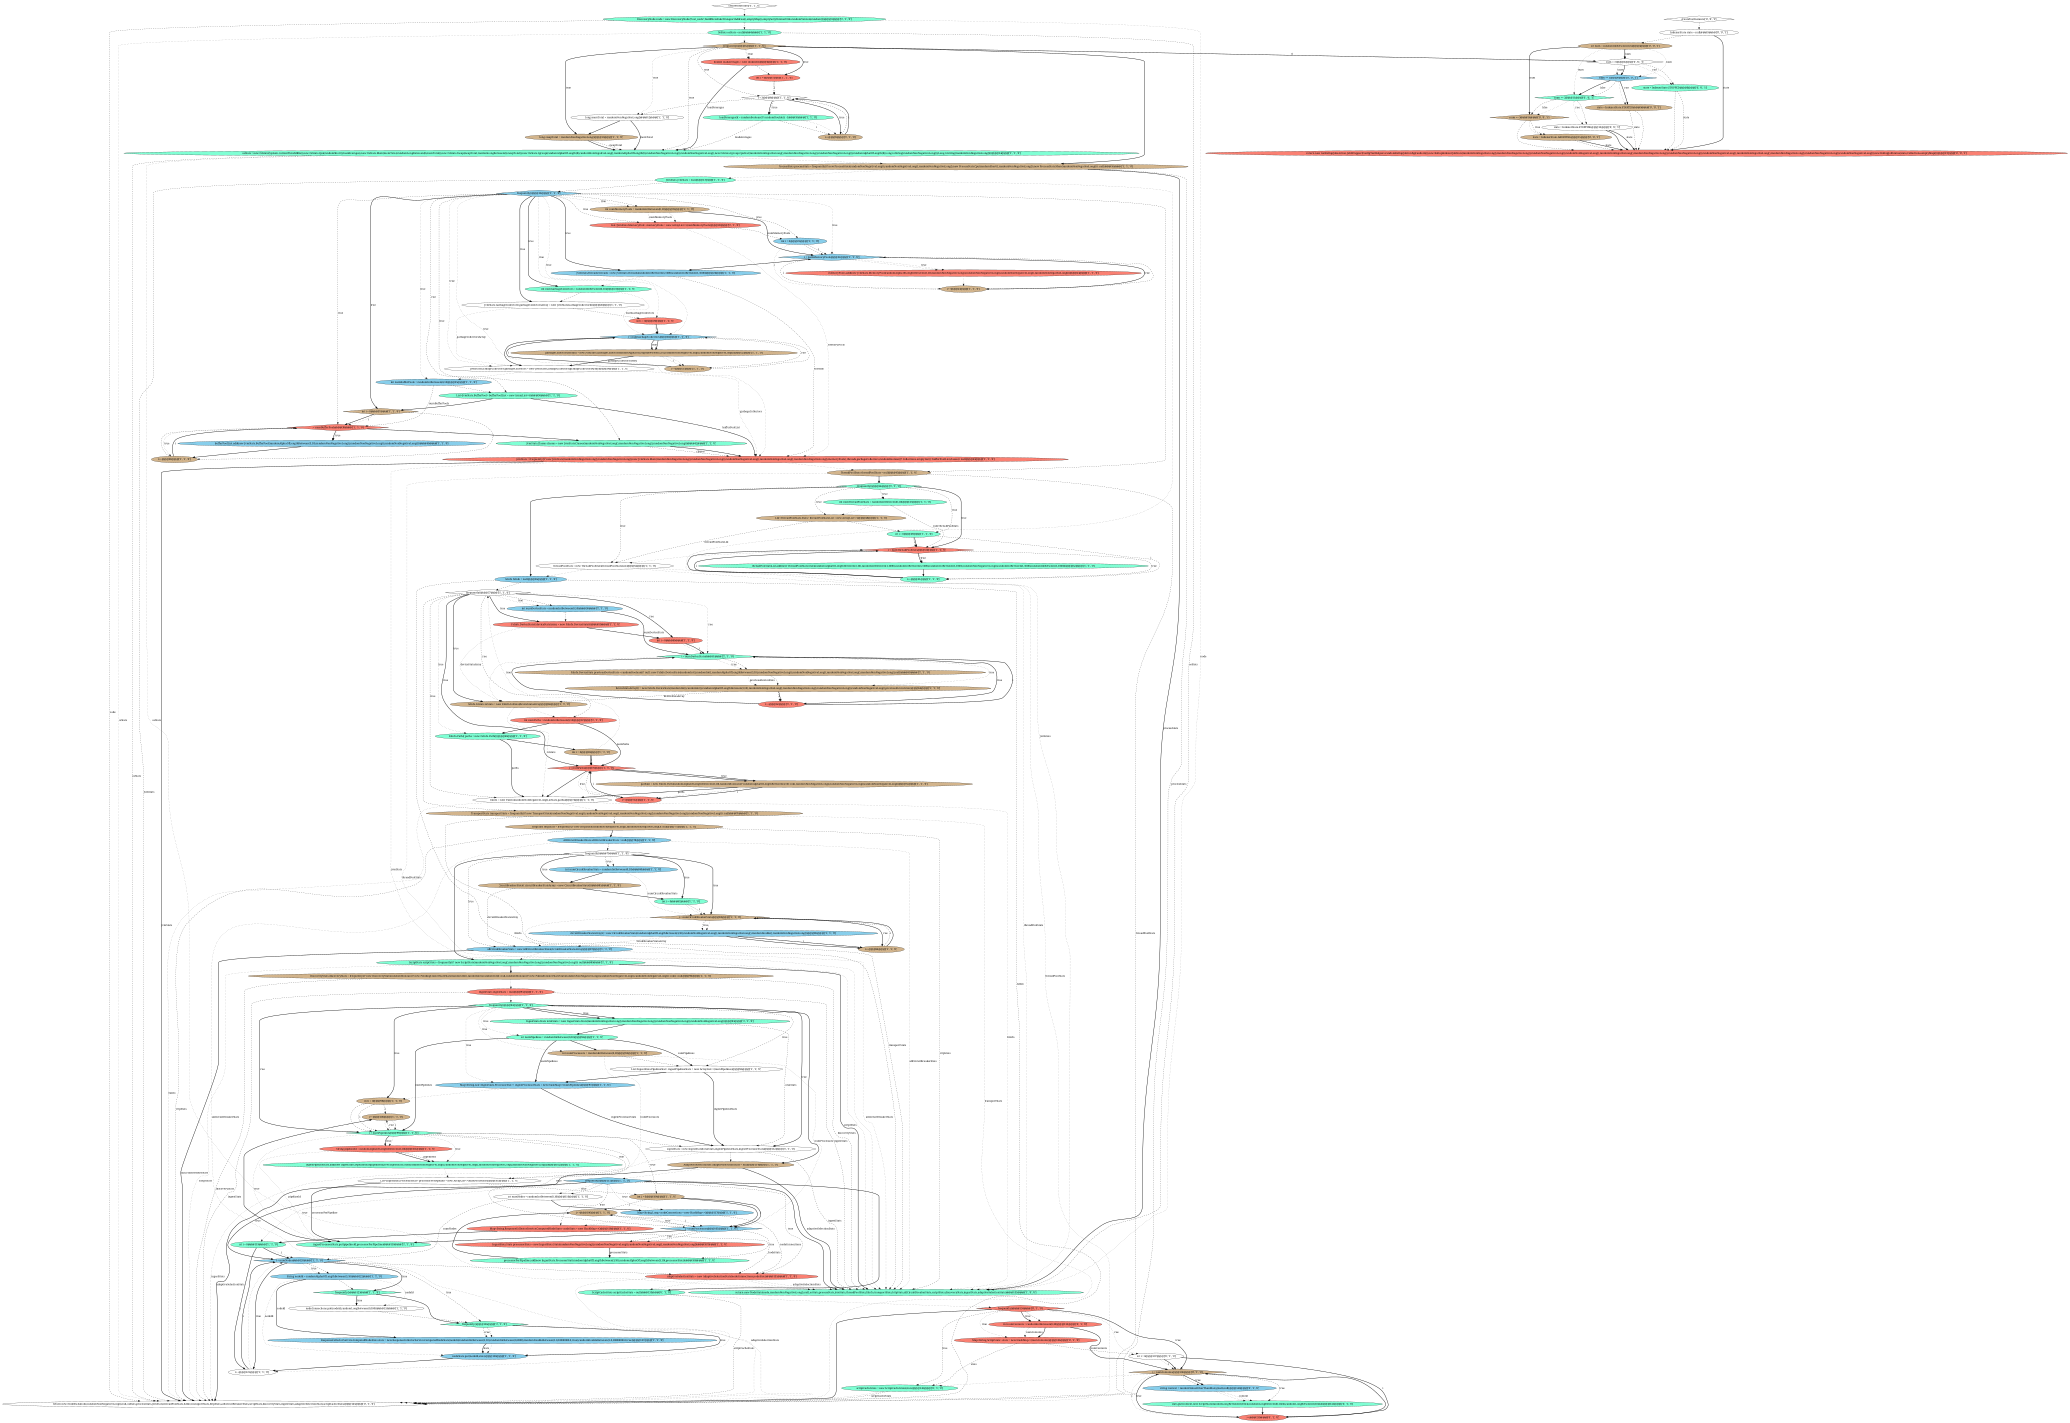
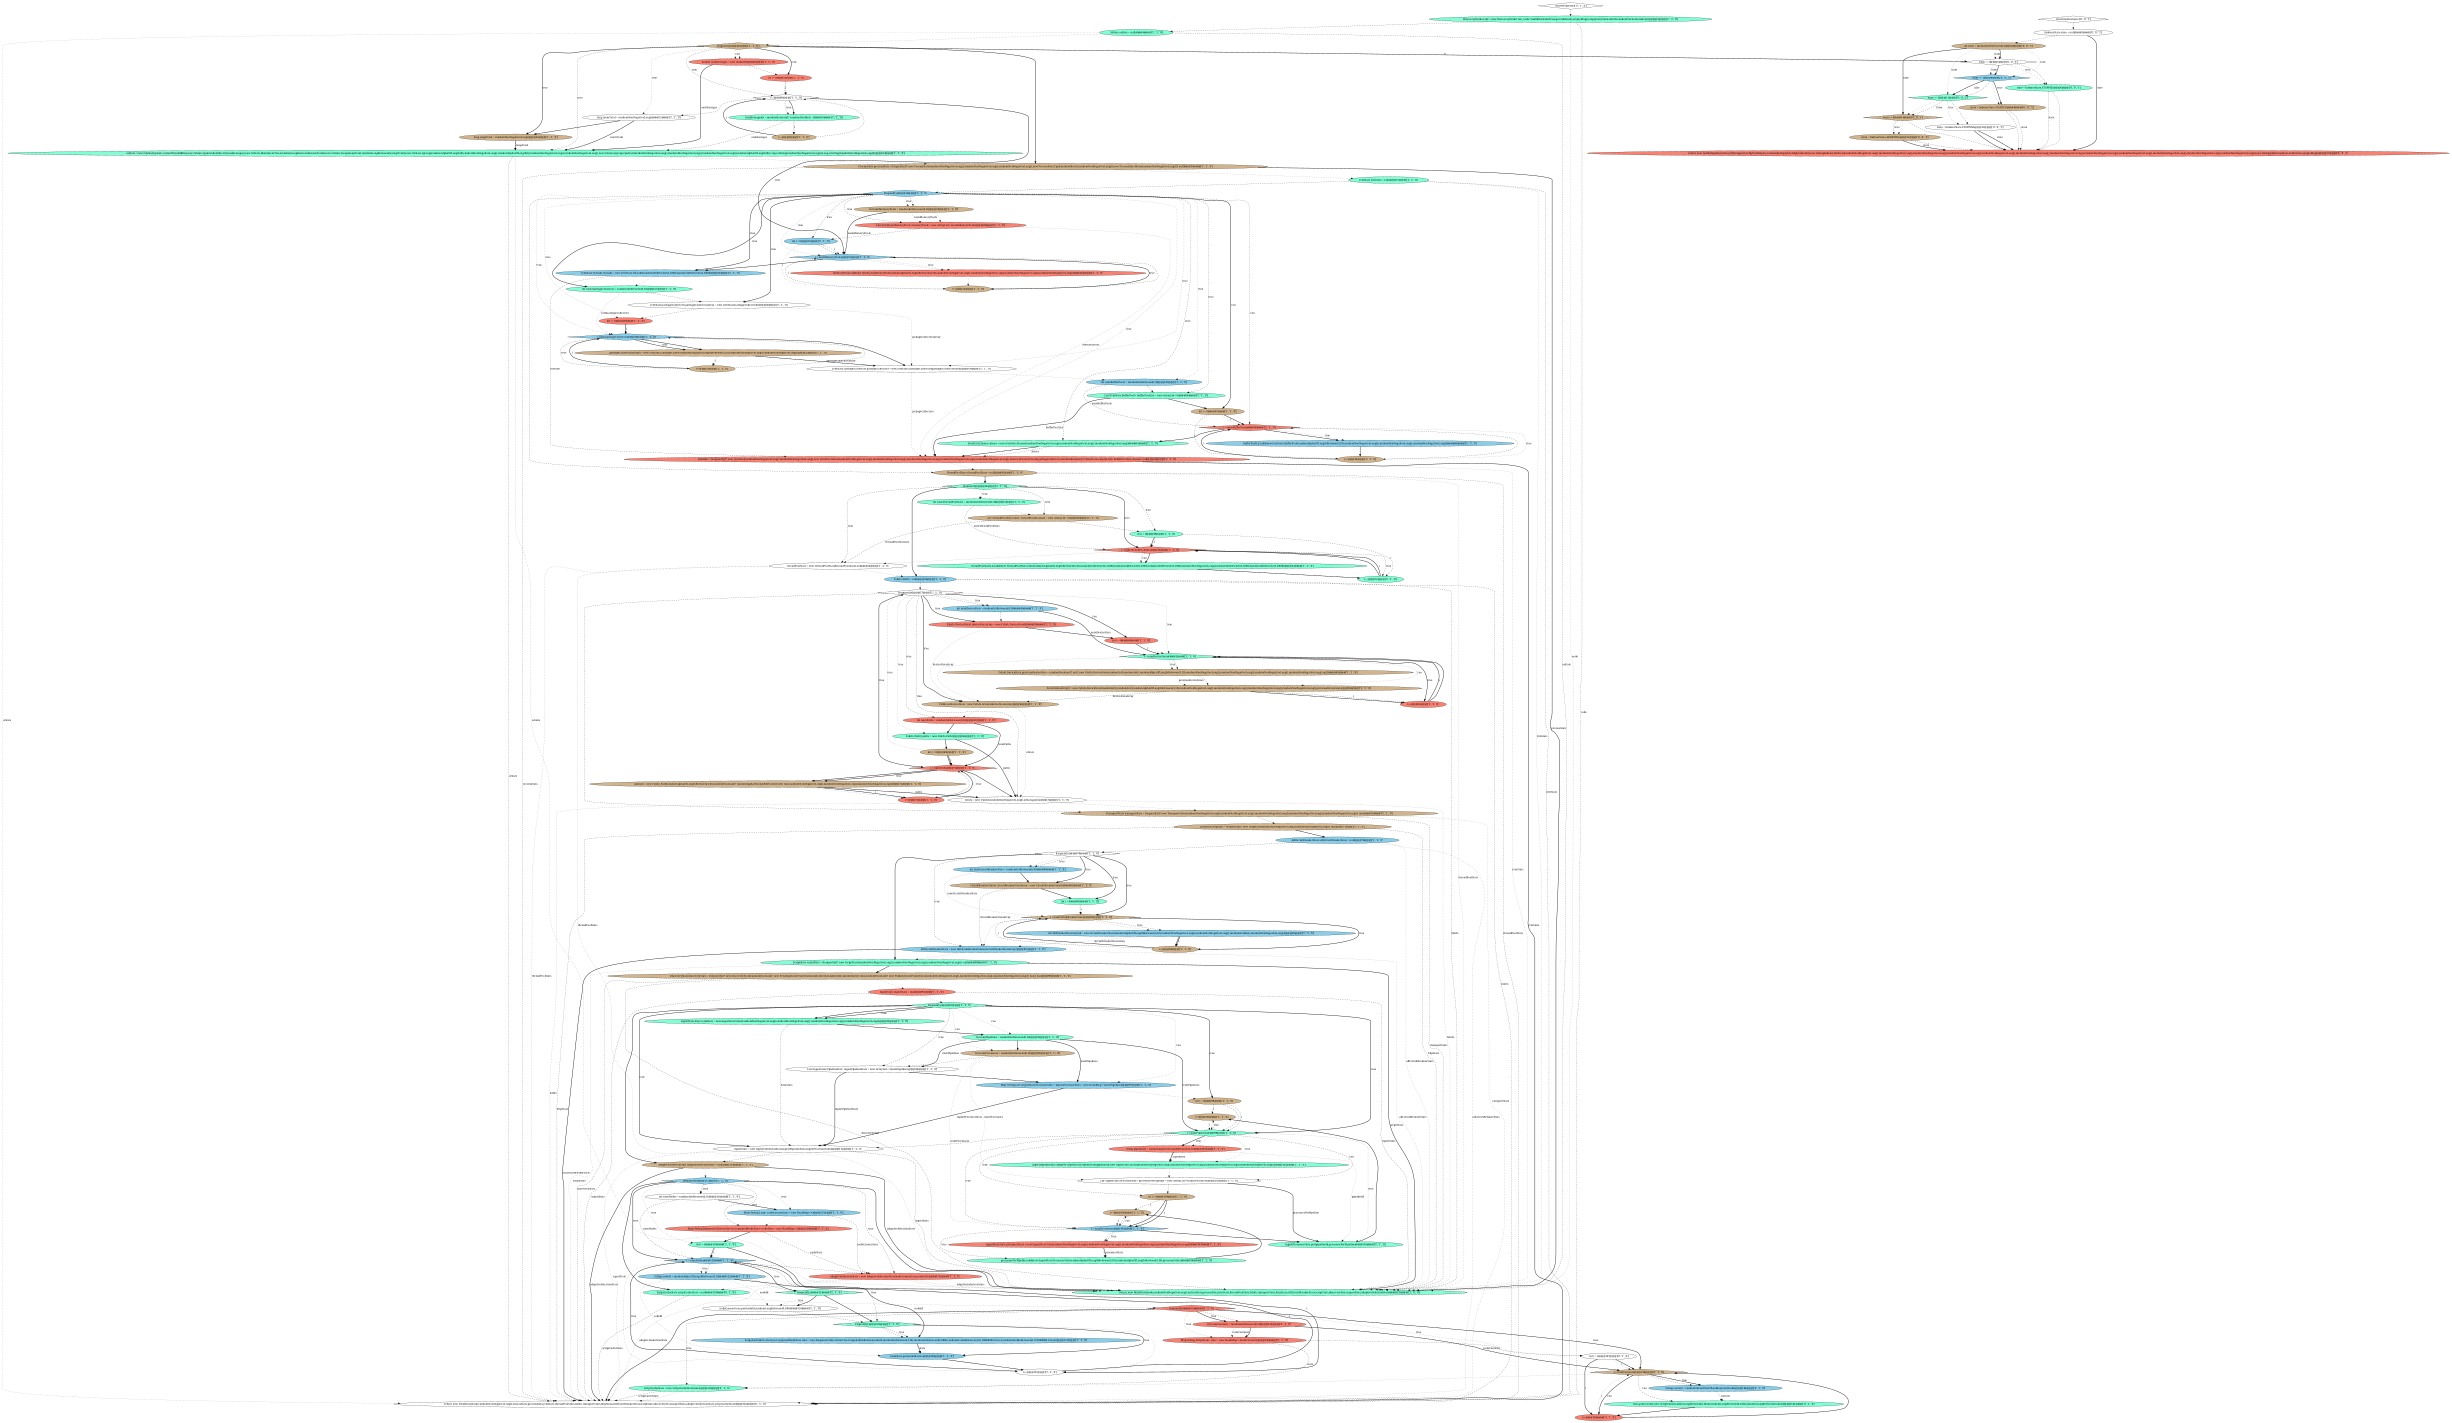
(821, 107) -> (957, 163)
(381, 412) -> (1218, 412)
